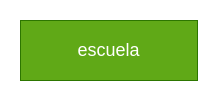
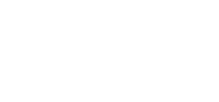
(109, 51) -> none
